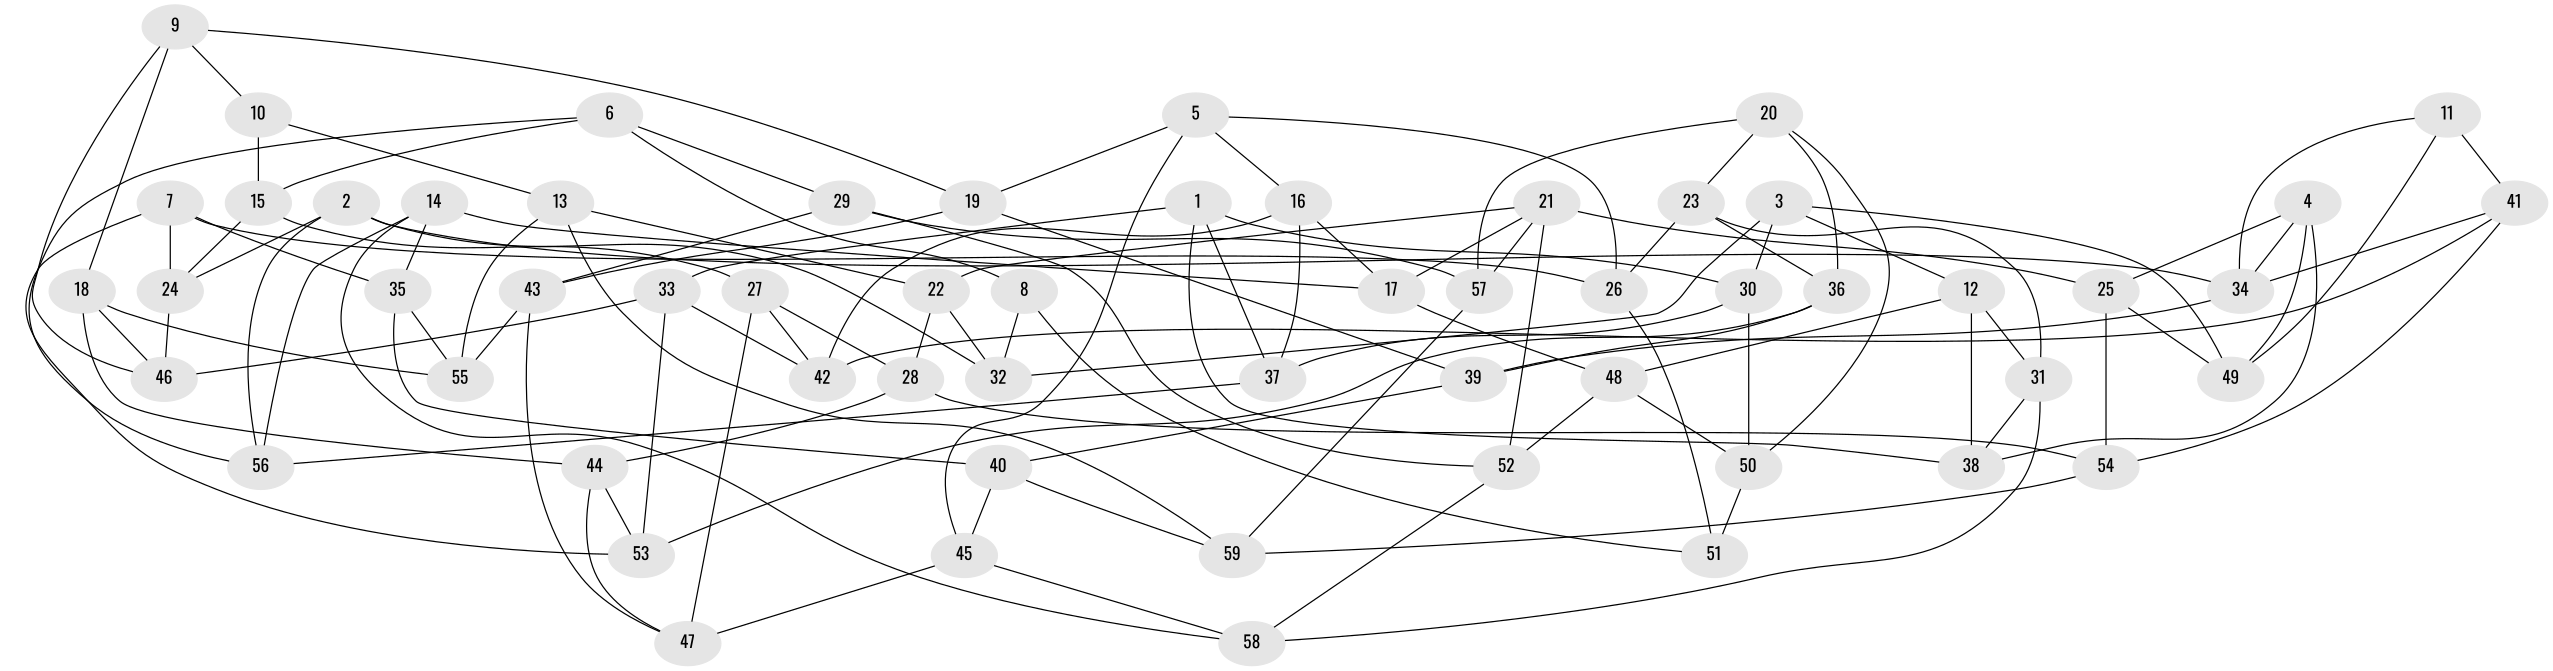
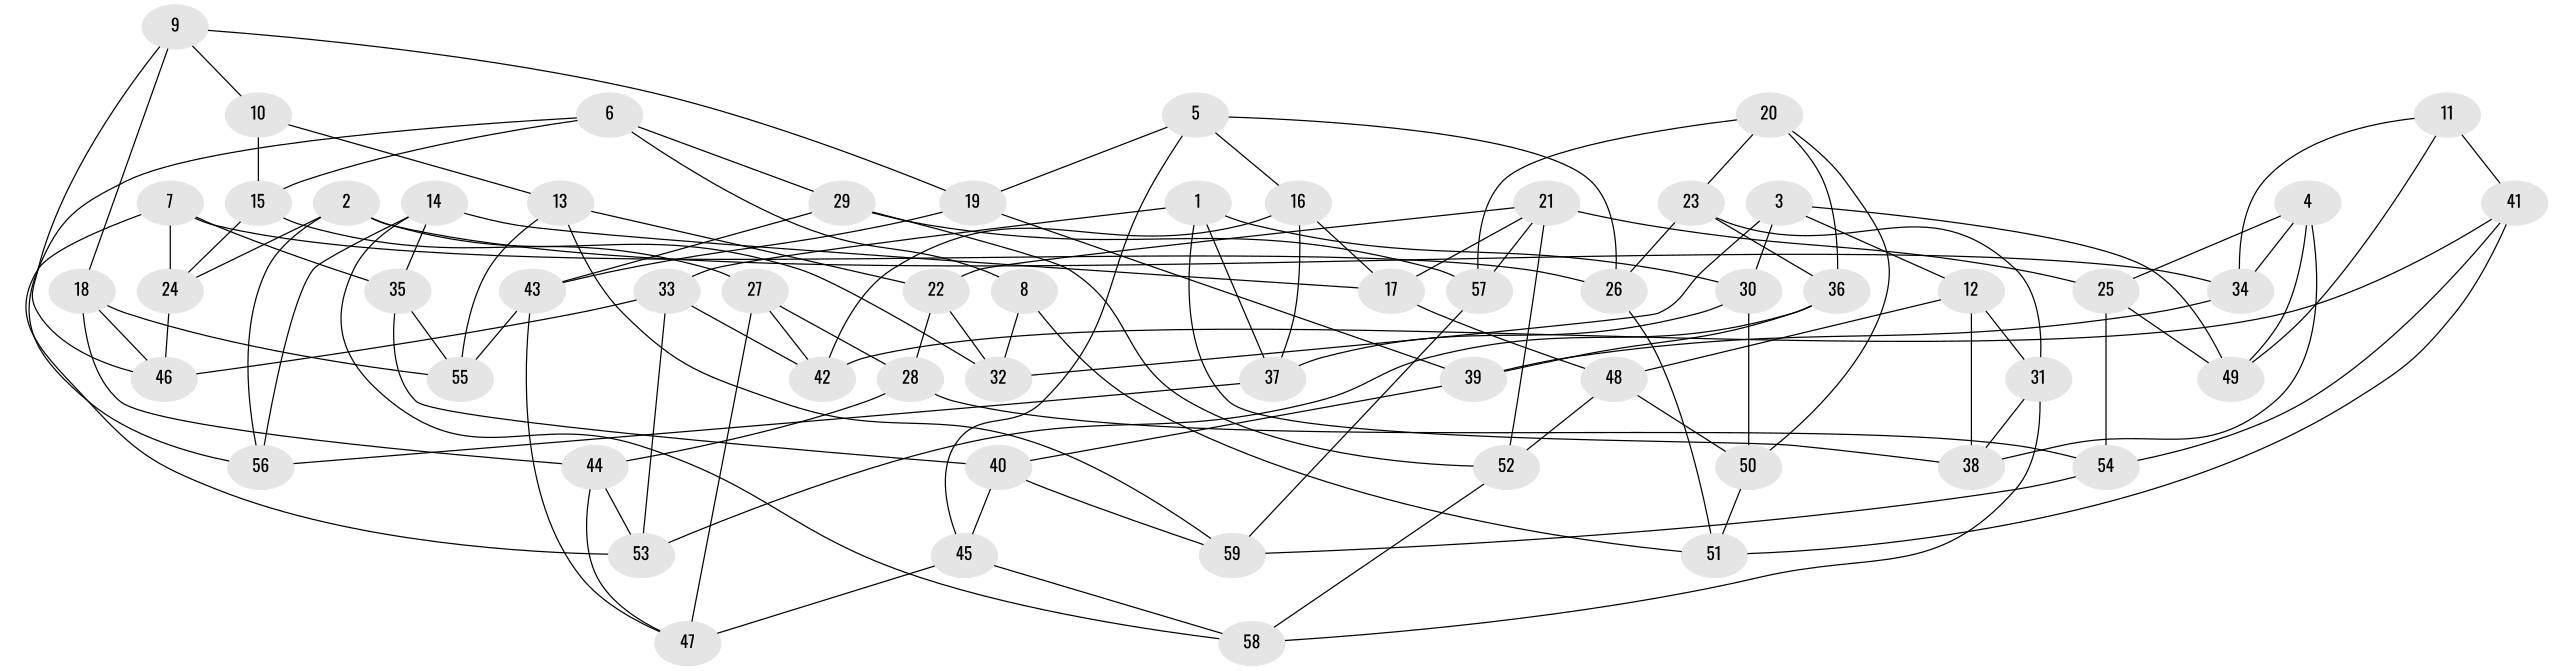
(2378, 247) -> (2174, 482)
